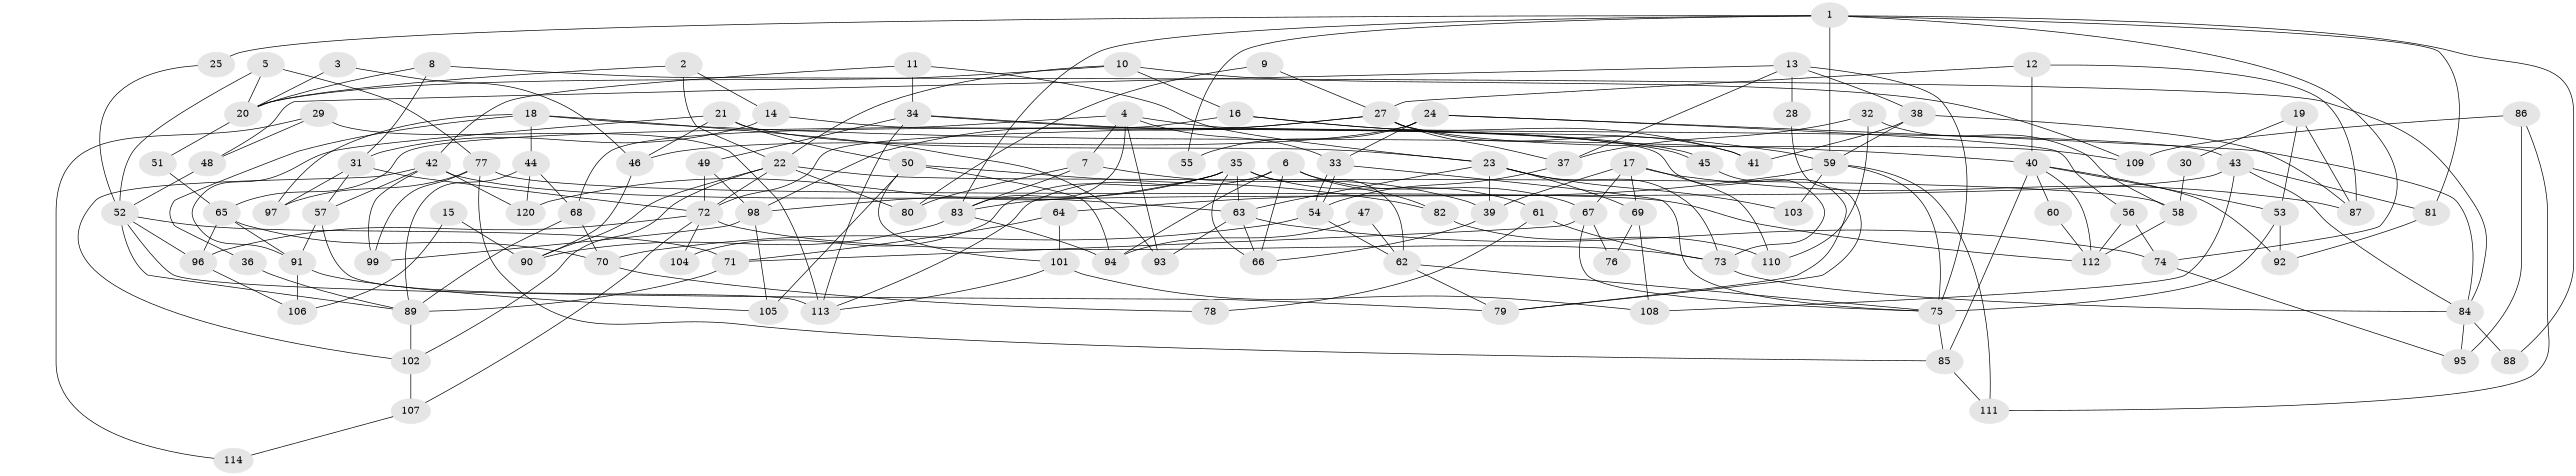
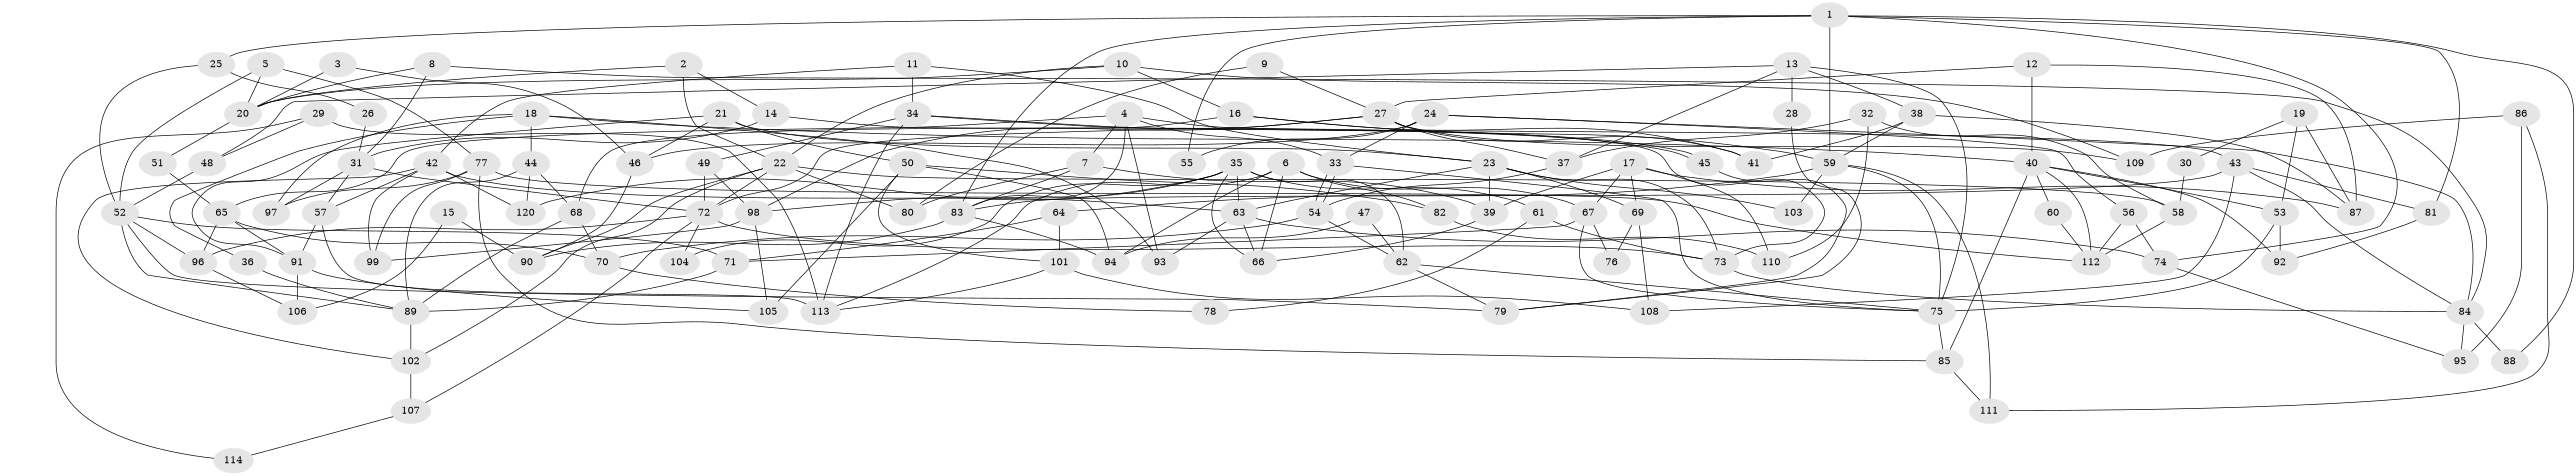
none -> (368, 114)
